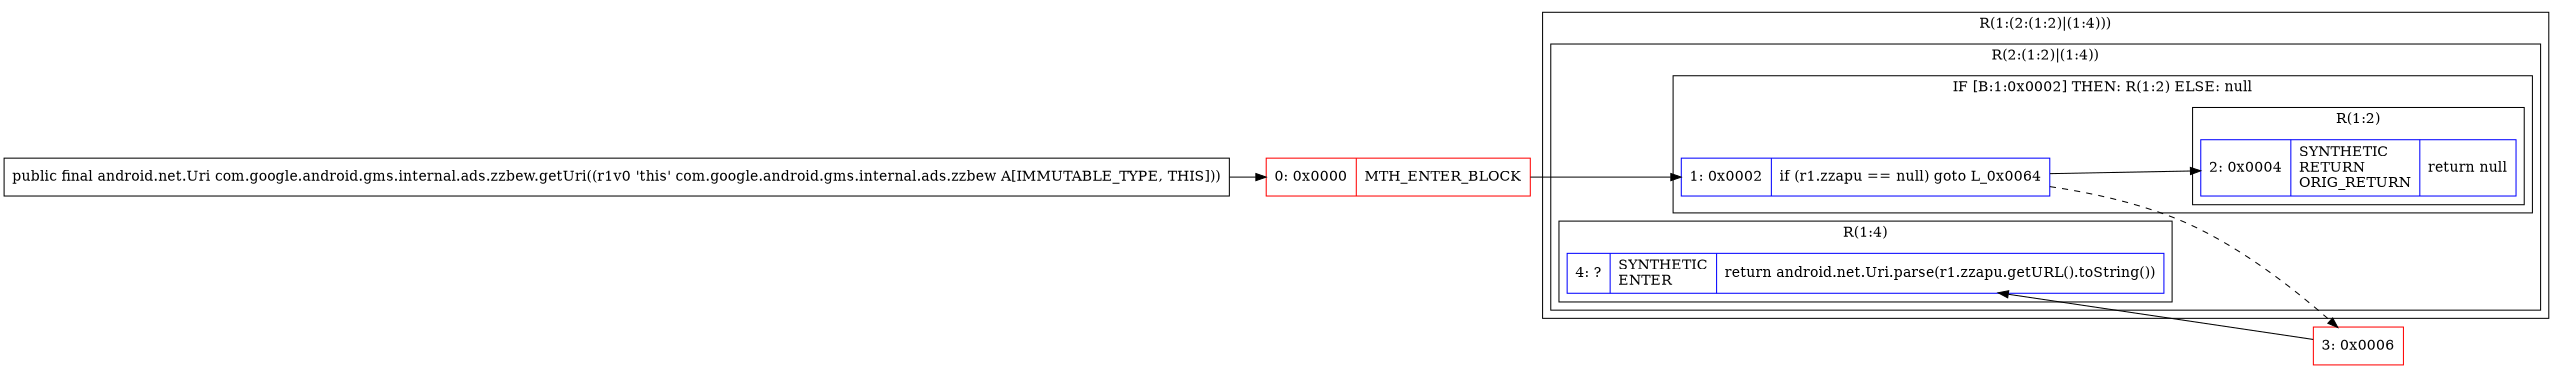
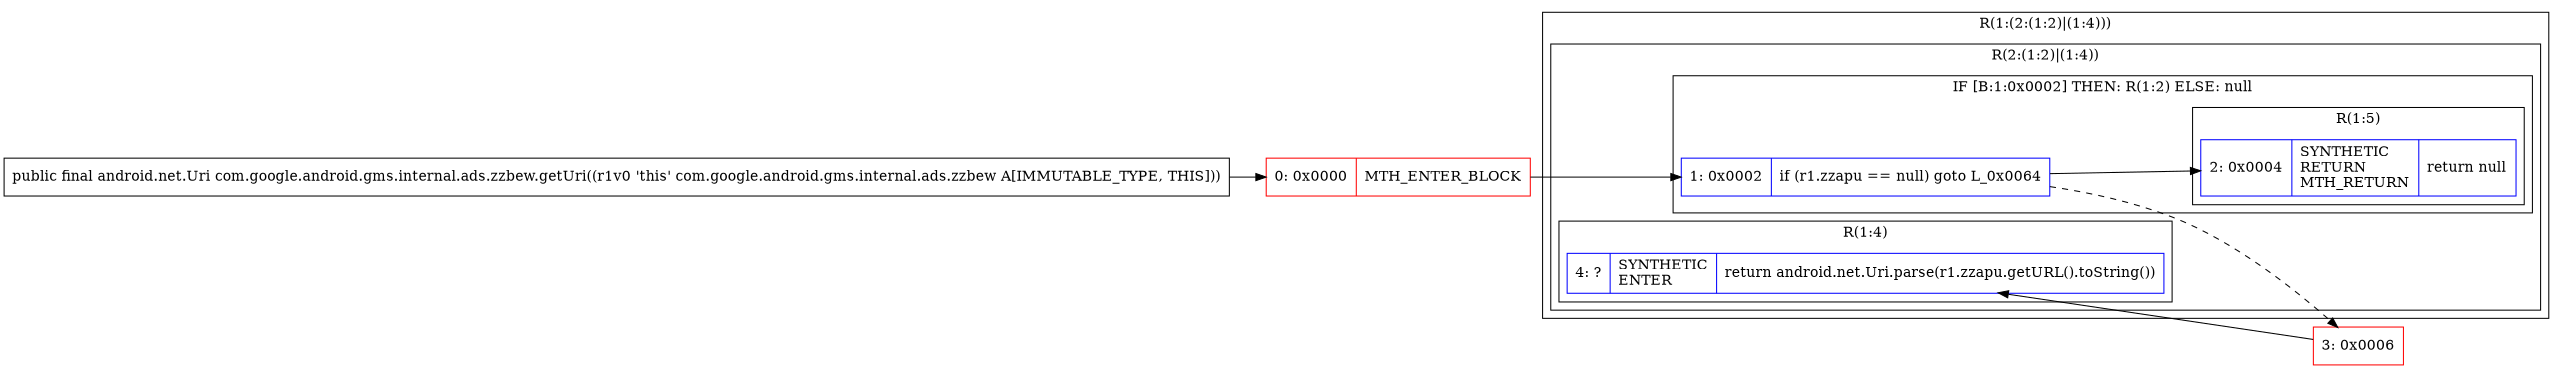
(2358, 119) -> (2358, 119)
(2355, 183) -> (2355, 183)
